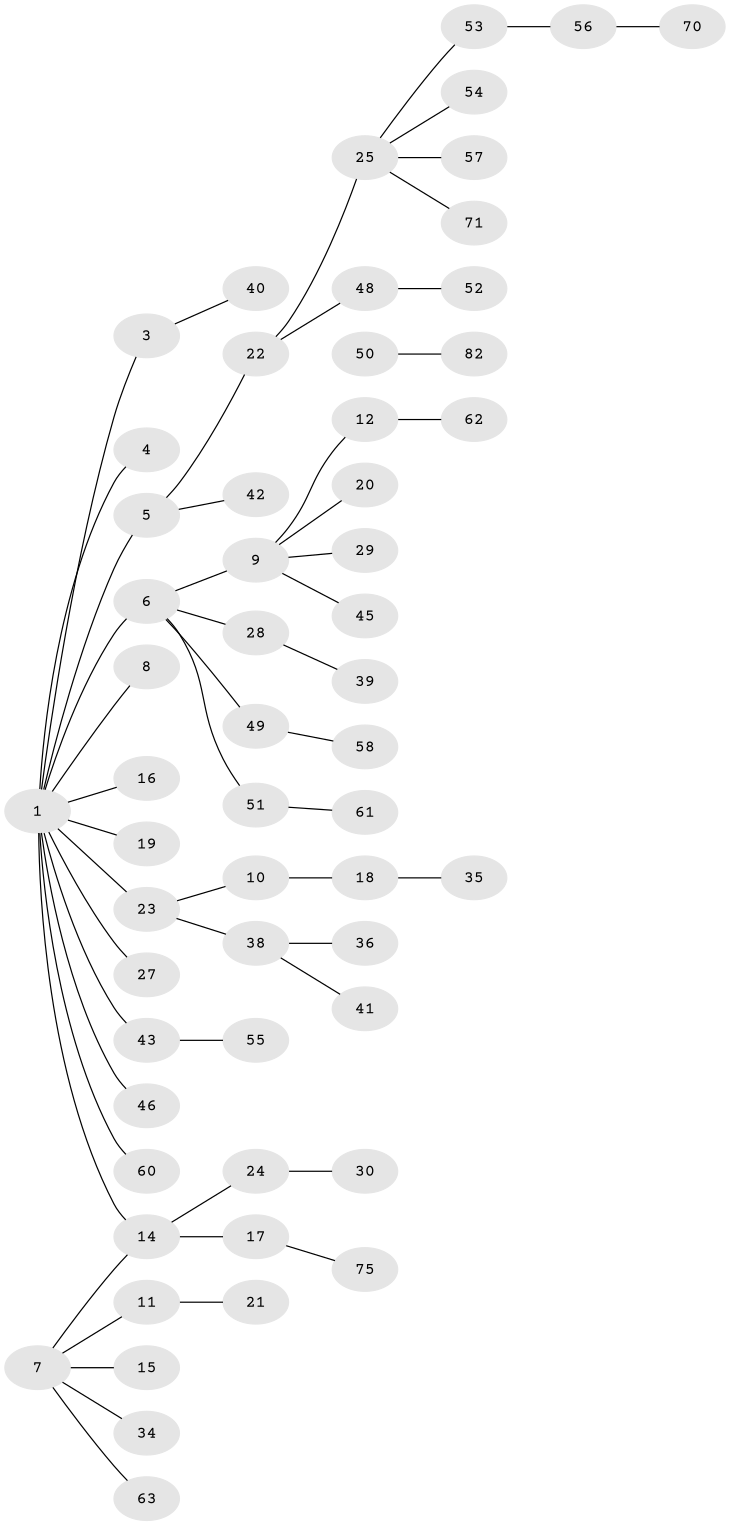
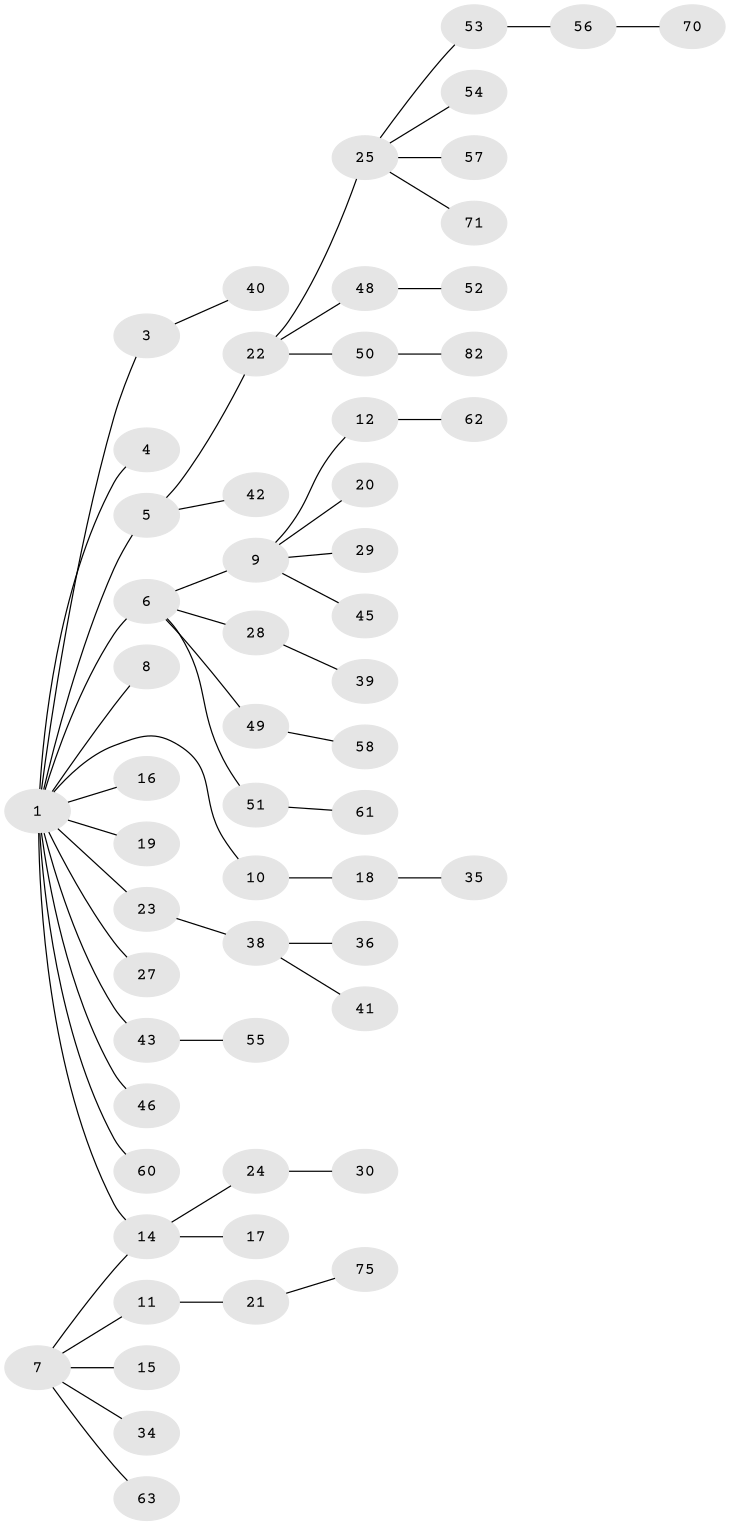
none -> (311, 354)
(201, 894) -> (173, 742)
(311, 1253) -> (311, 1286)
